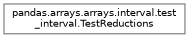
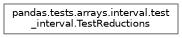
(94, 19) -> (91, 19)
